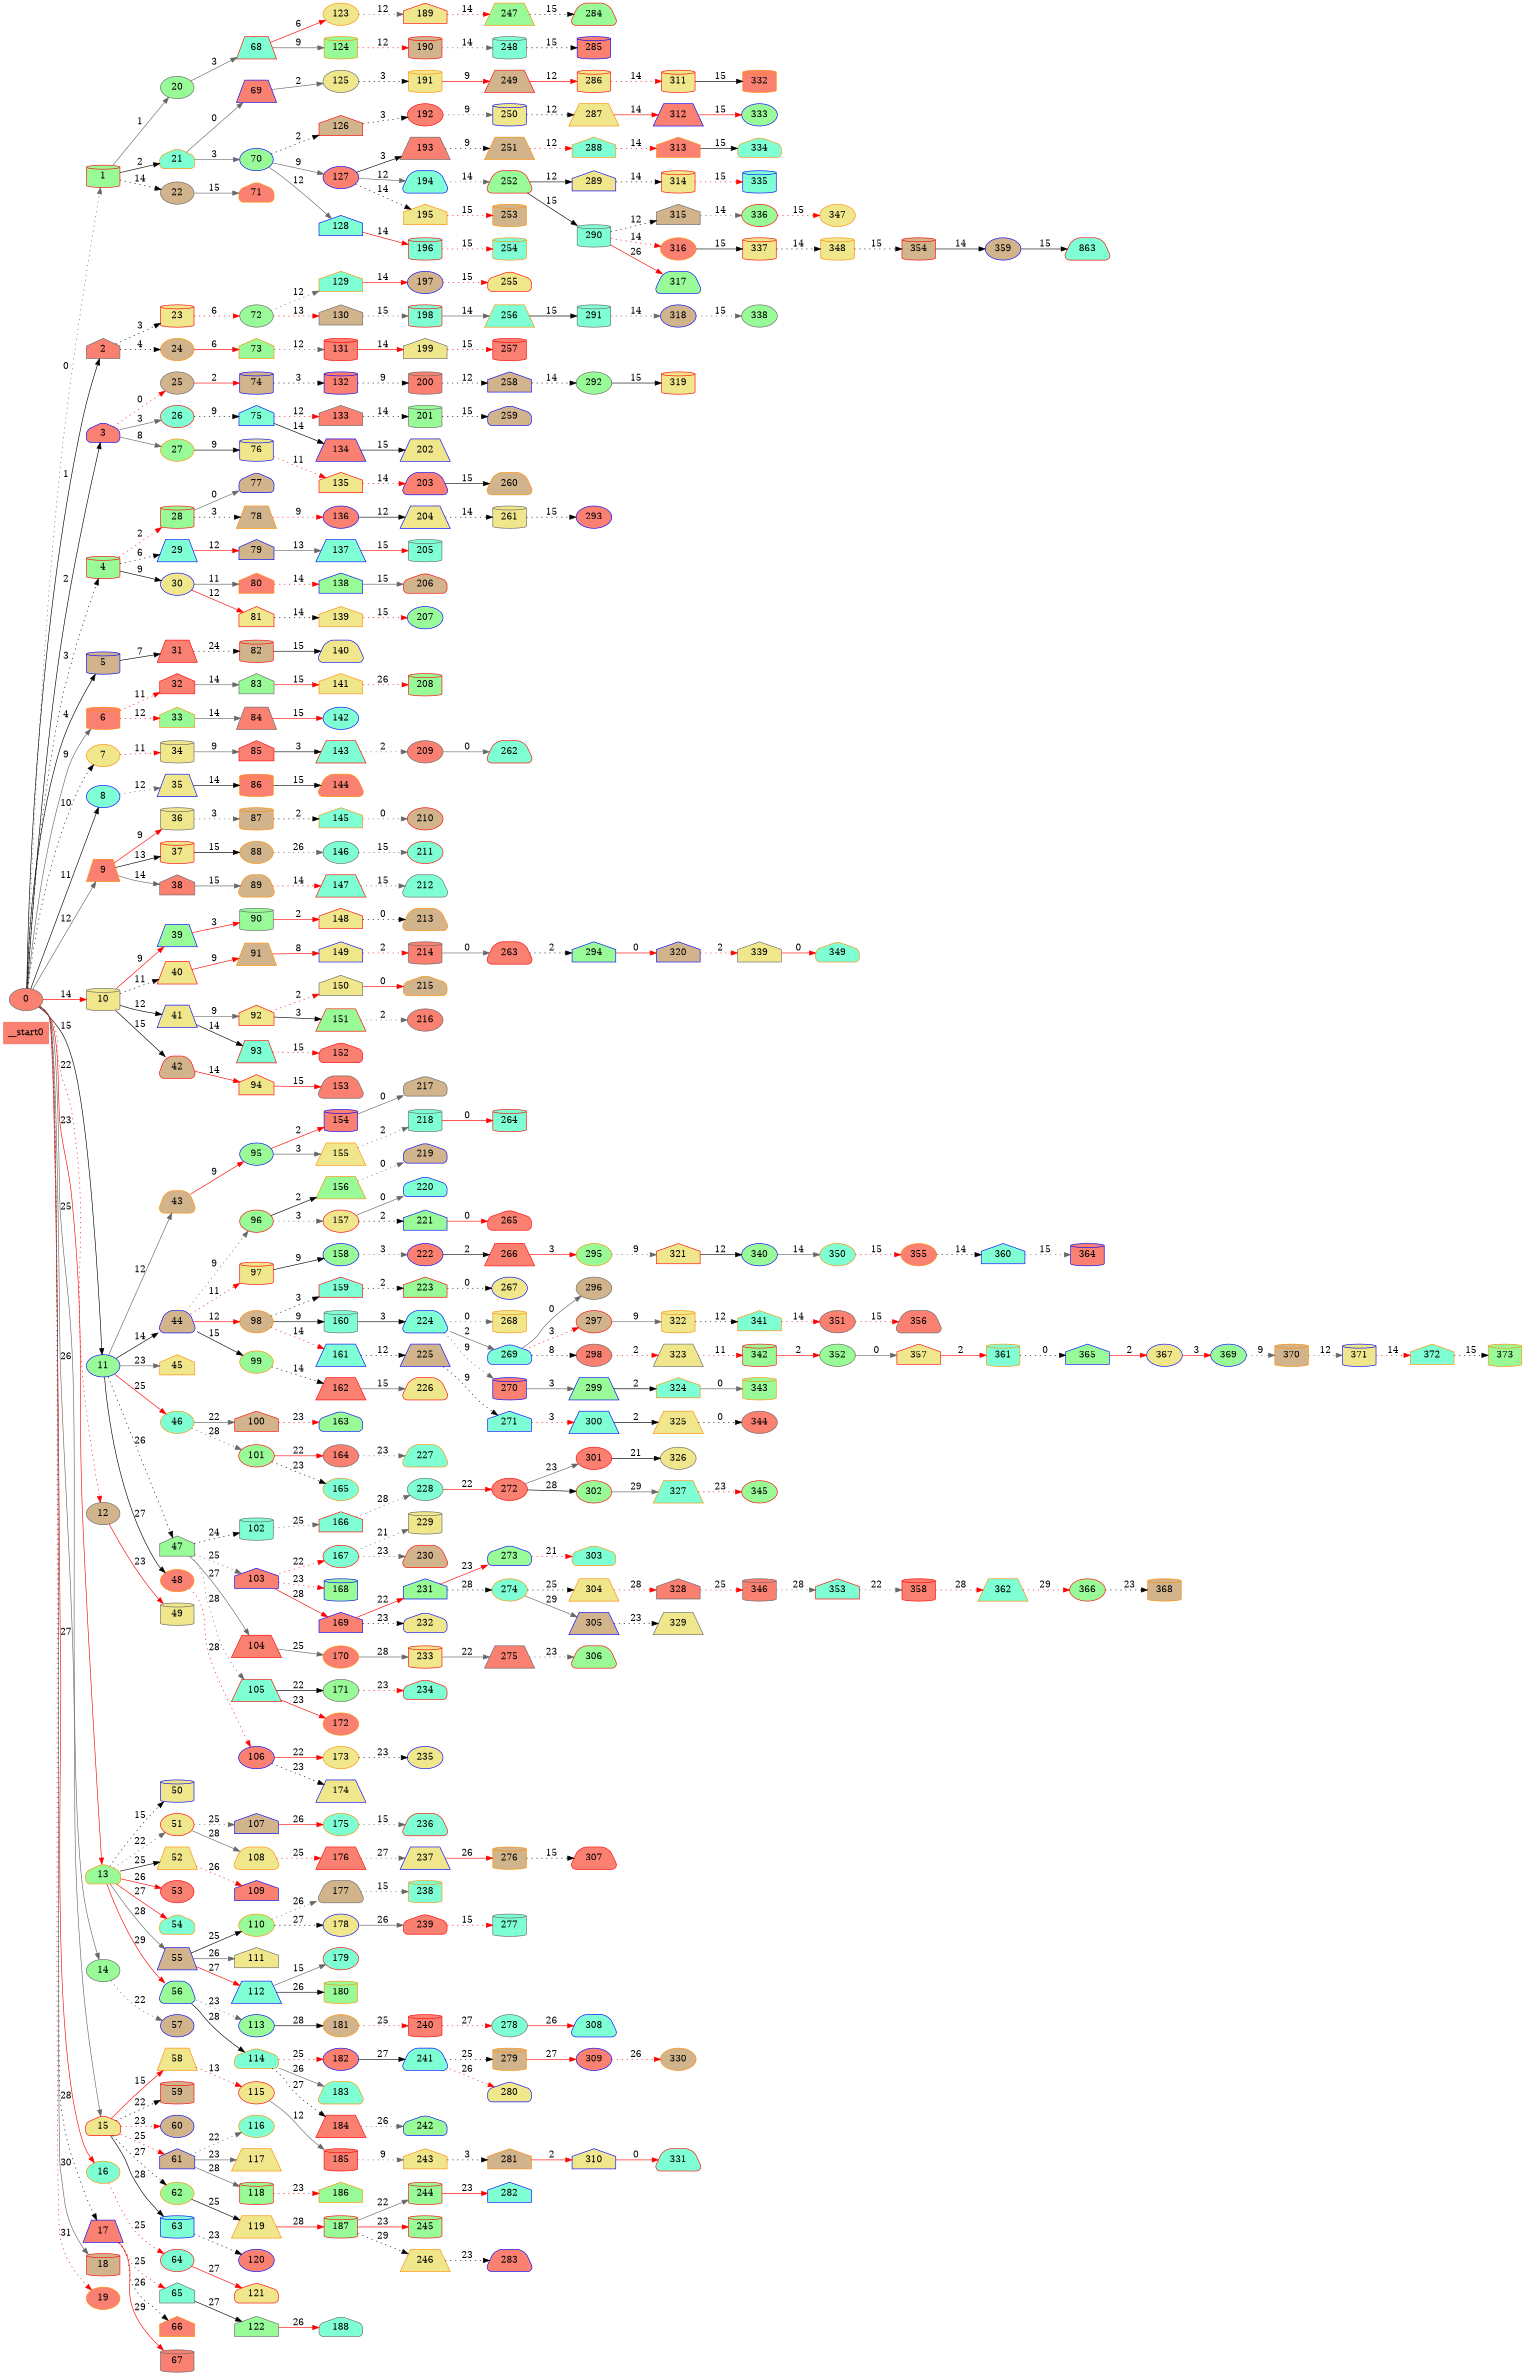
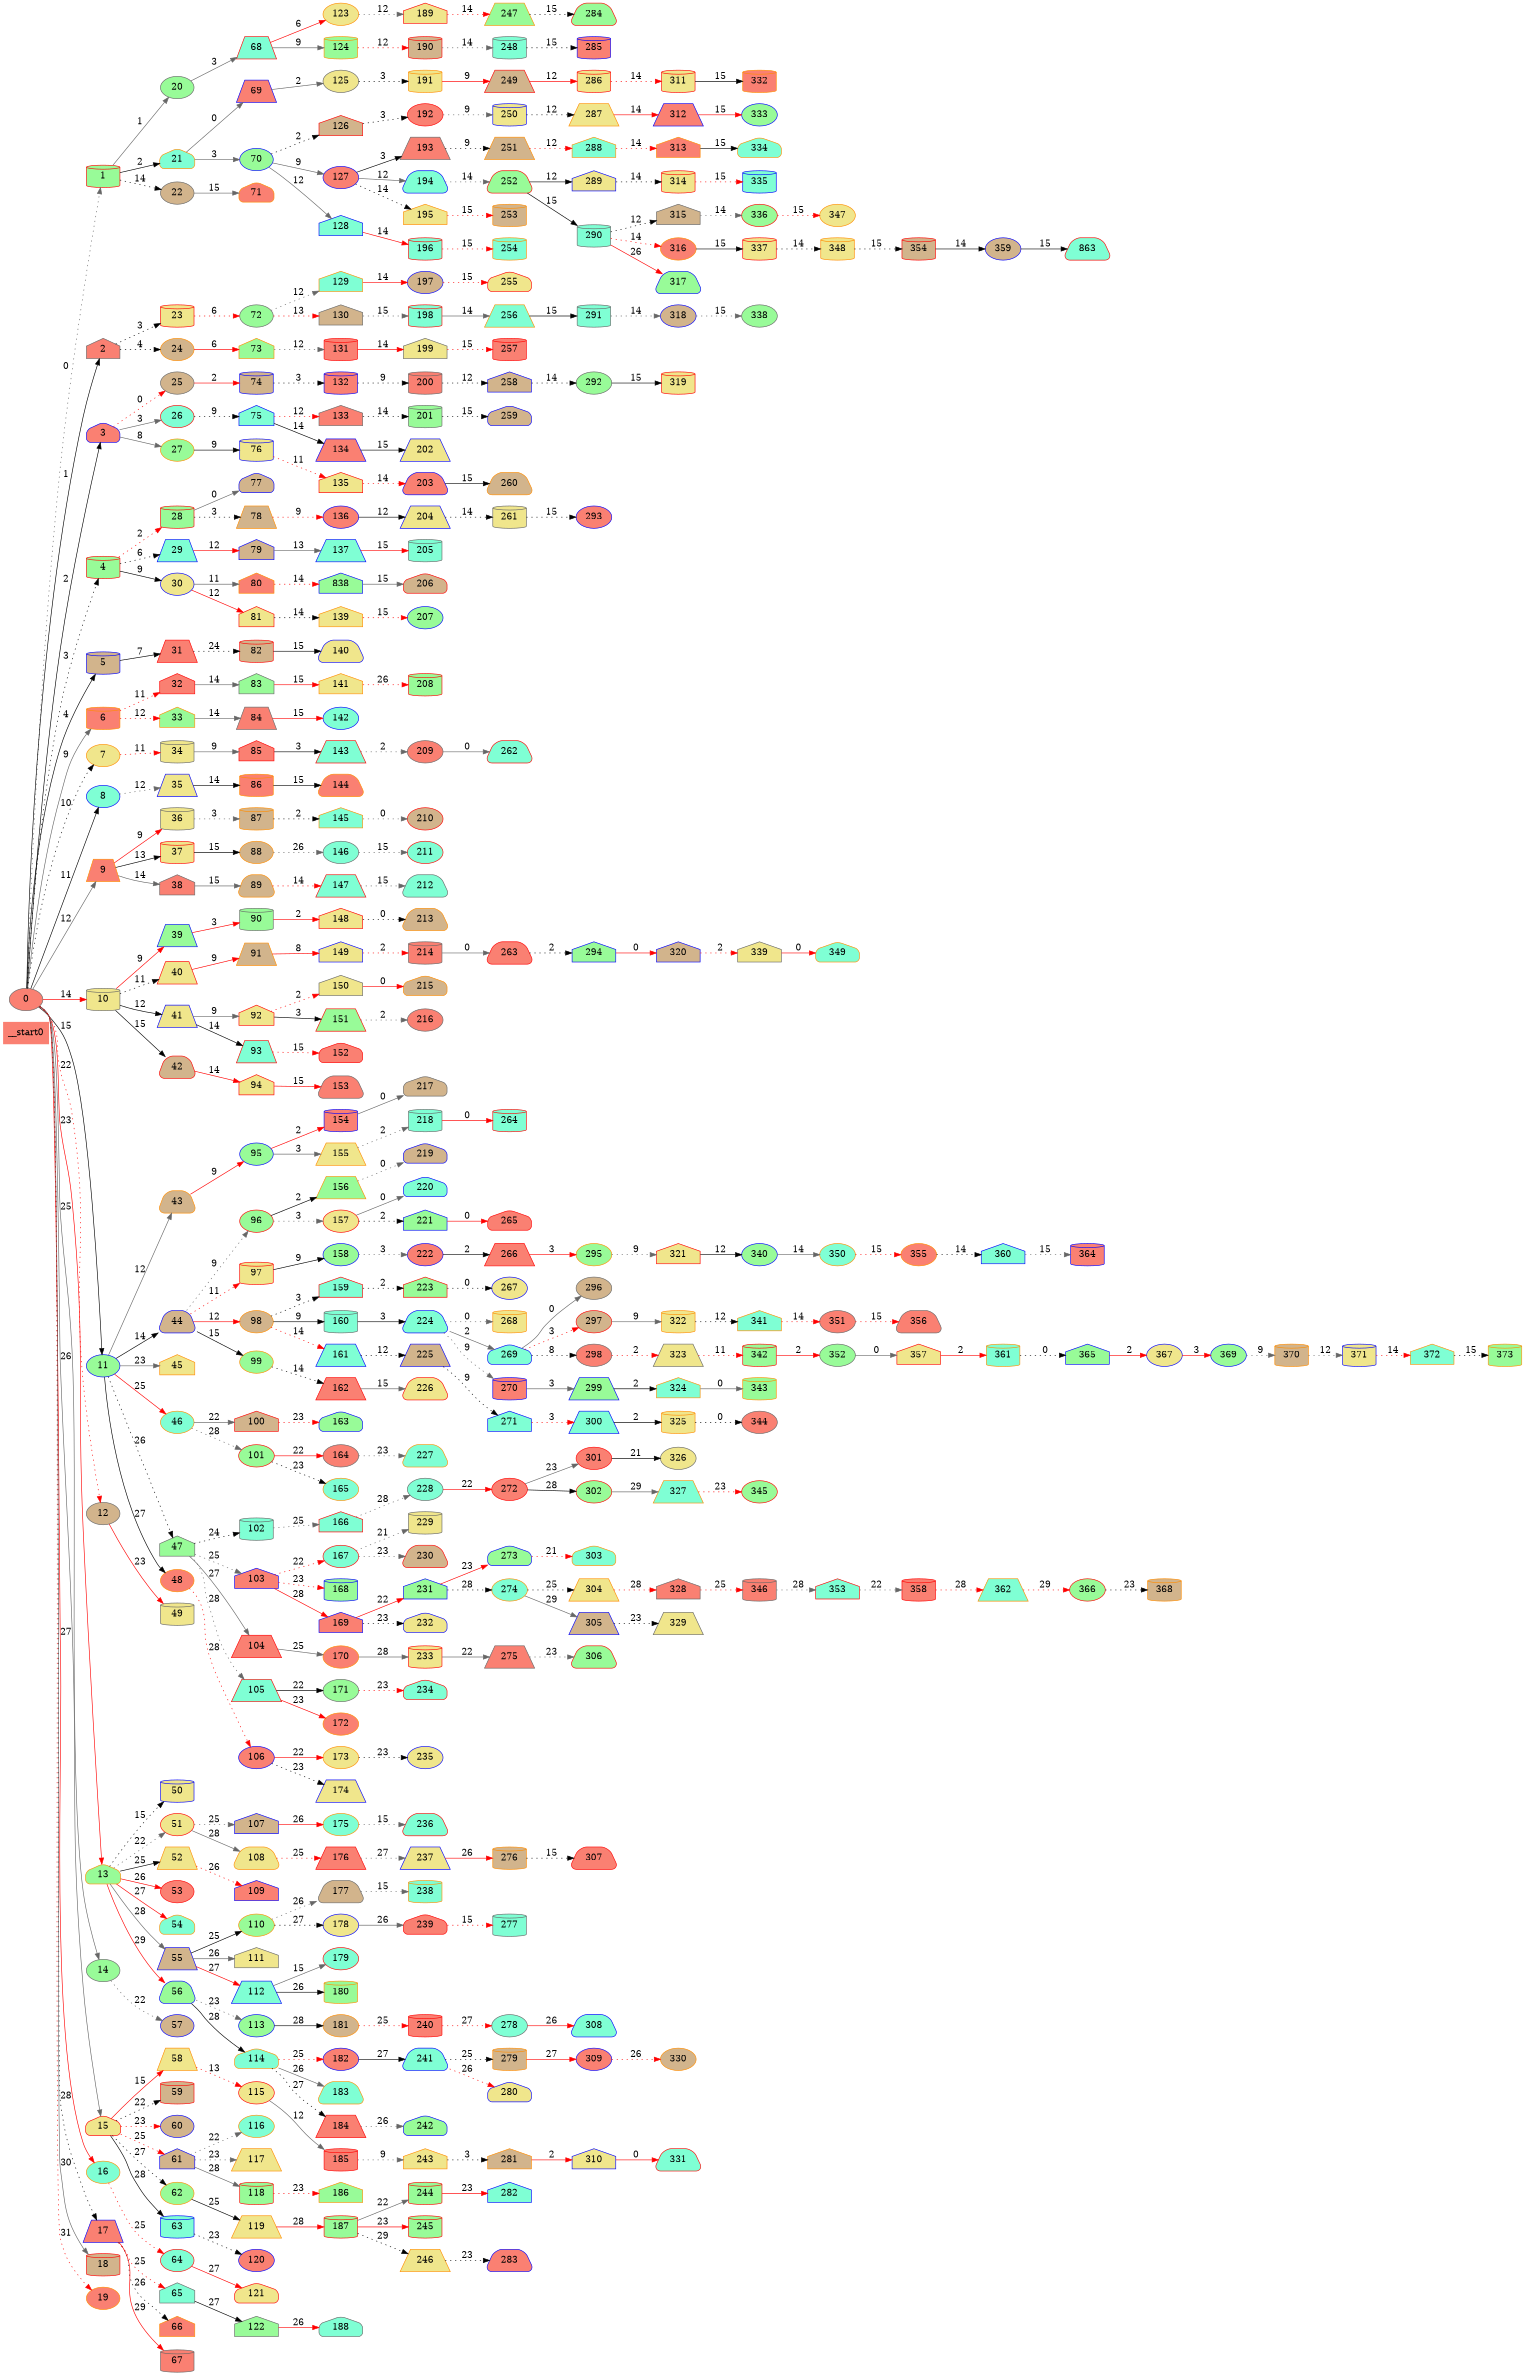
(341, 584) -> (341, 584)
(678, 1422) -> (678, 1422)
(213, 2160) -> (213, 2160)
